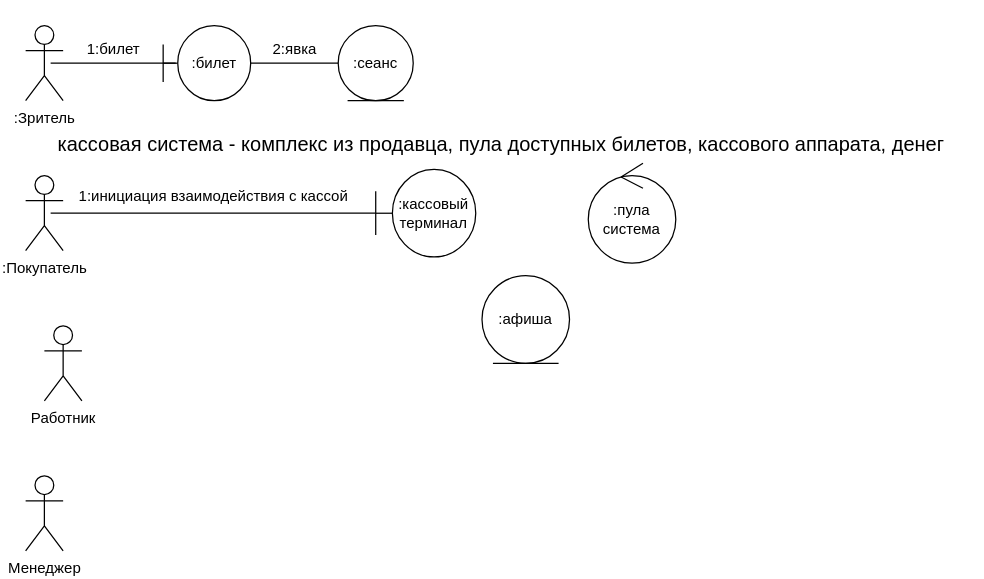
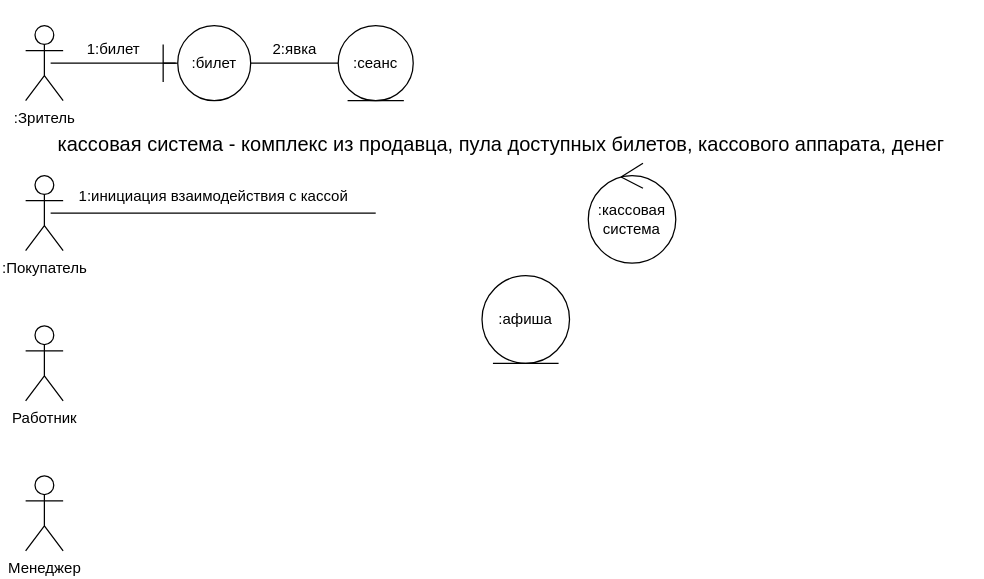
(426, 213) -> none
(632, 219) -> (632, 219)
(63, 363) -> (44, 363)
